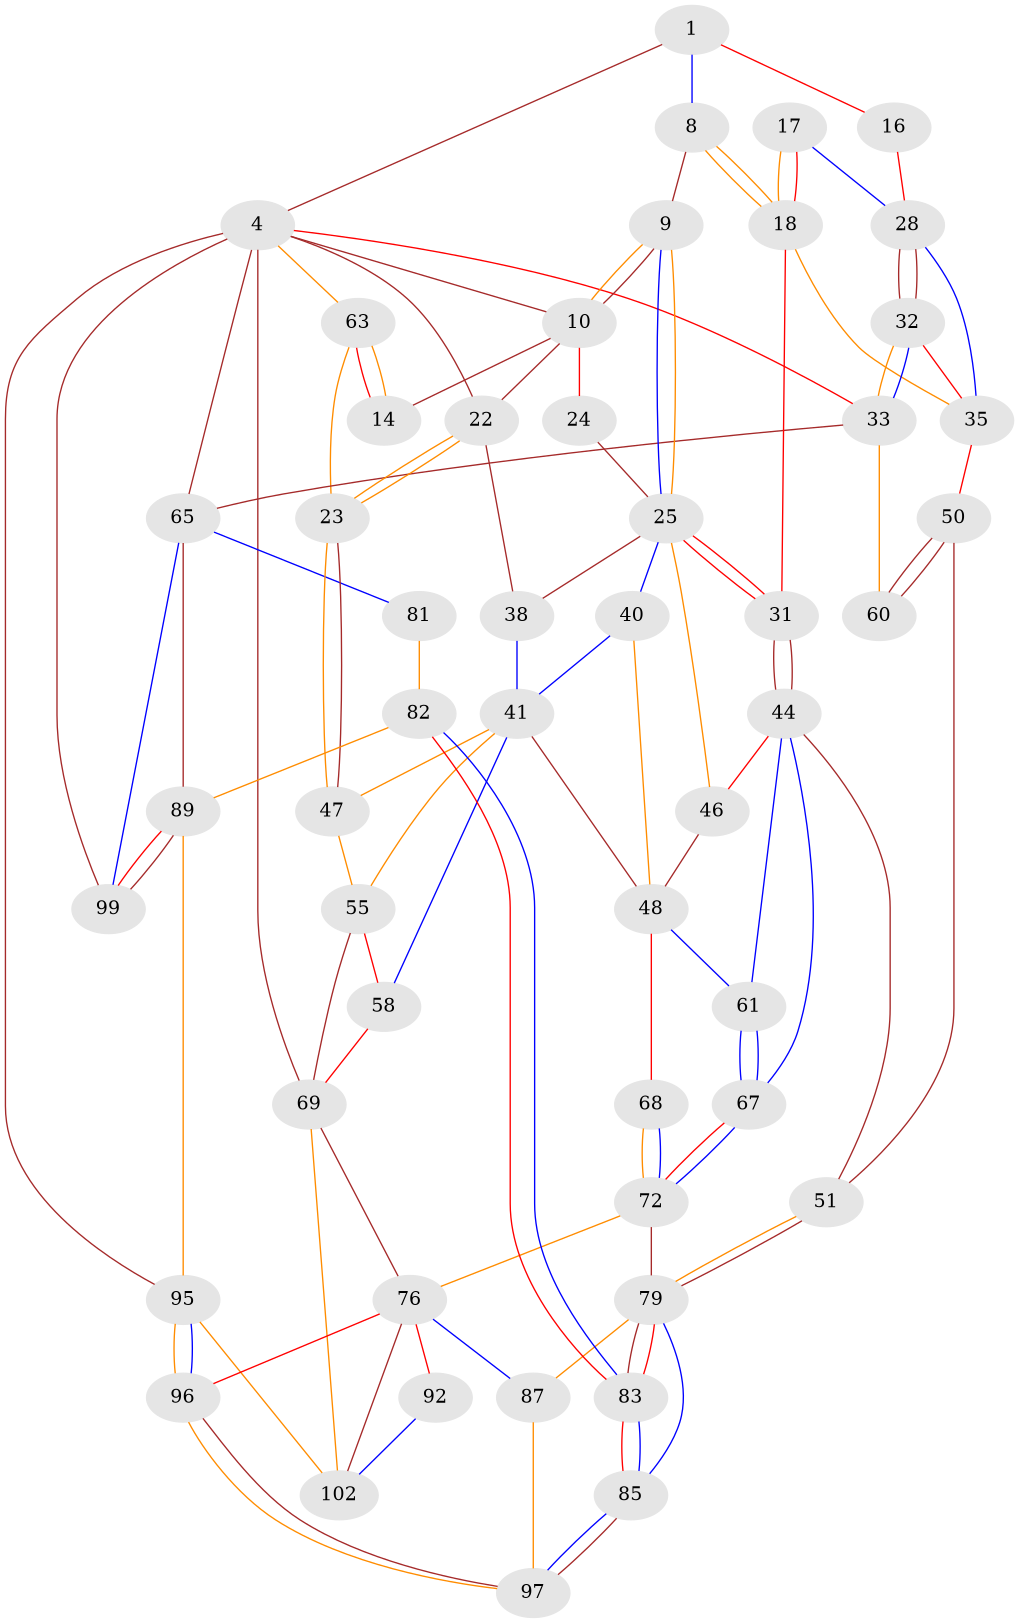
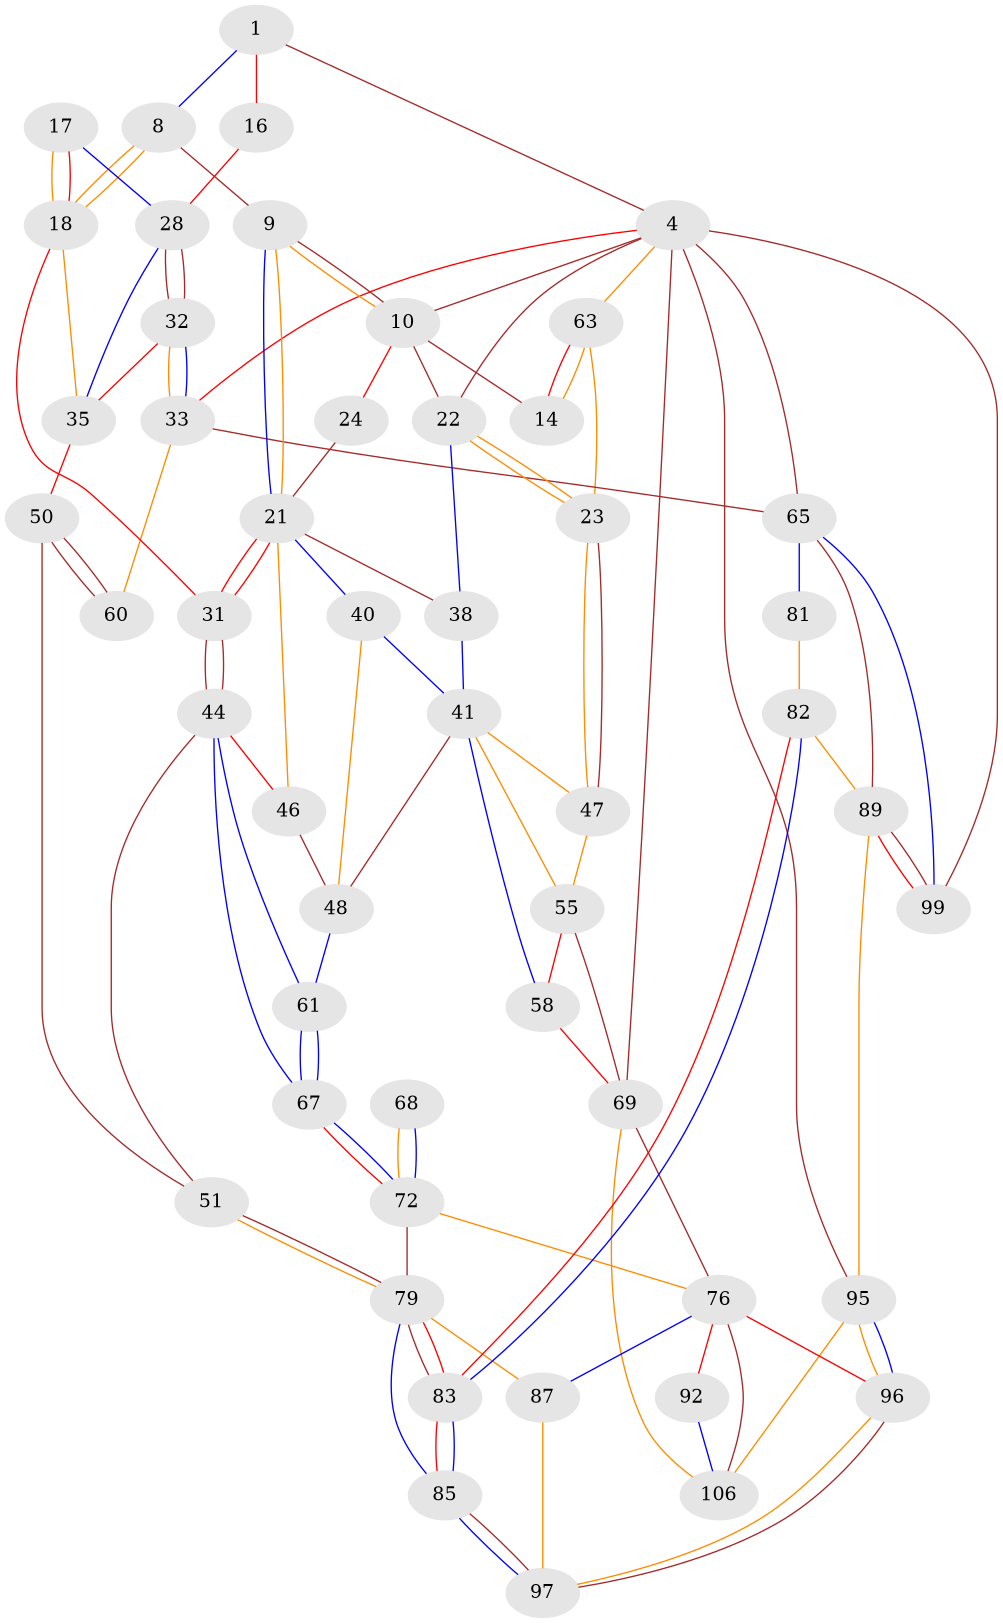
(499, 518) -> (455, 518)
(666, 518) -> (277, 518)
(651, 1007) -> none
(339, 1495) -> (719, 1495)
